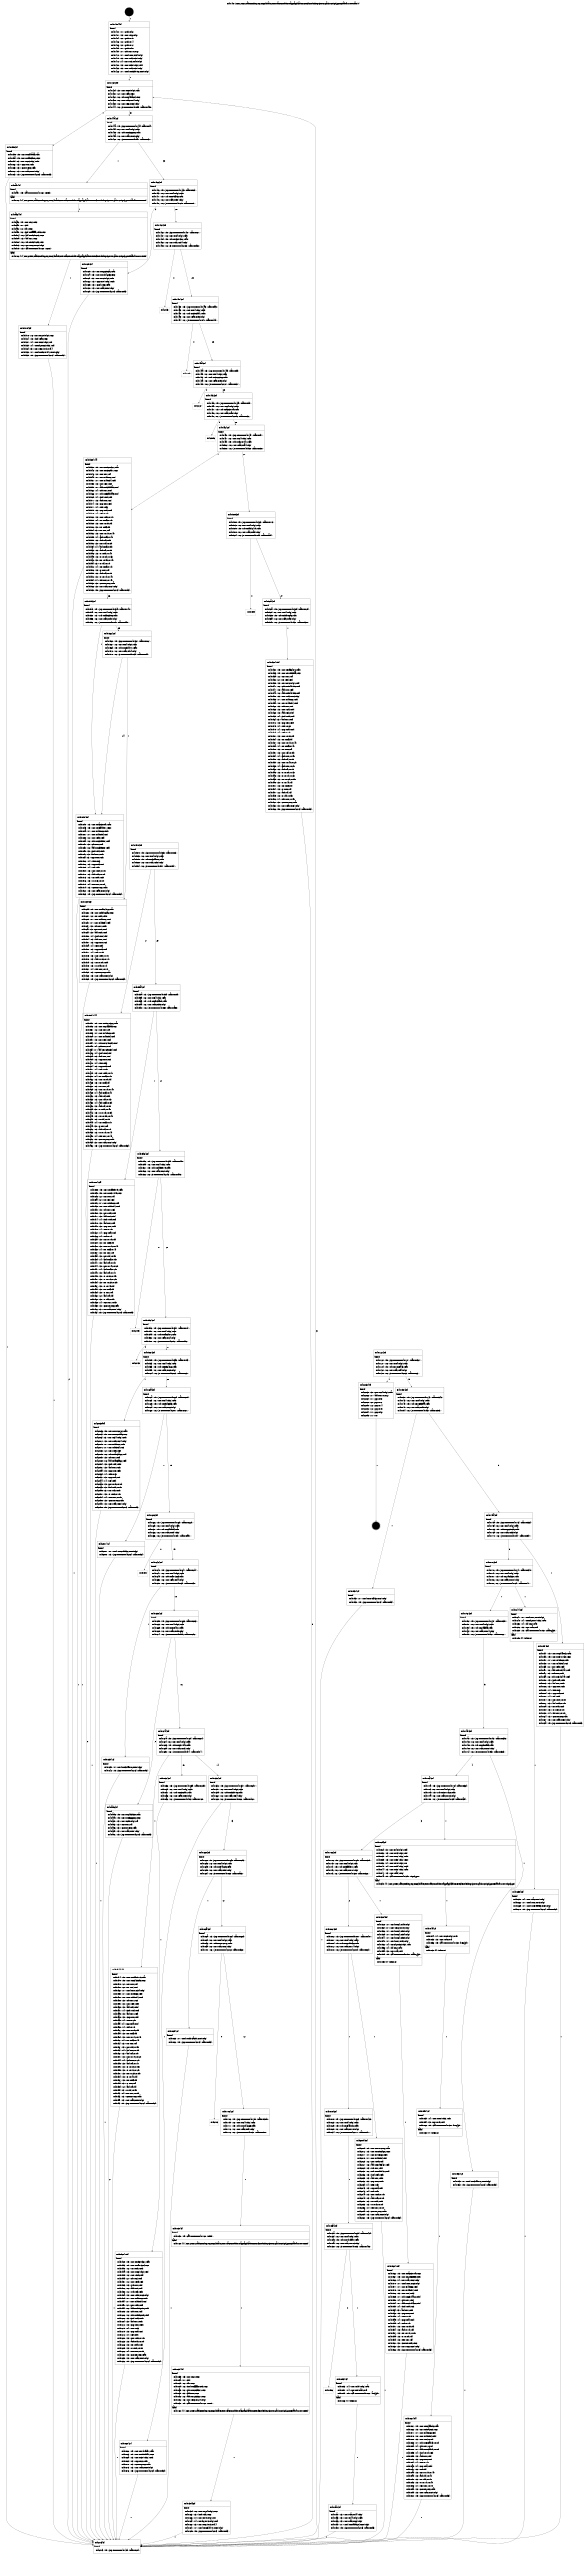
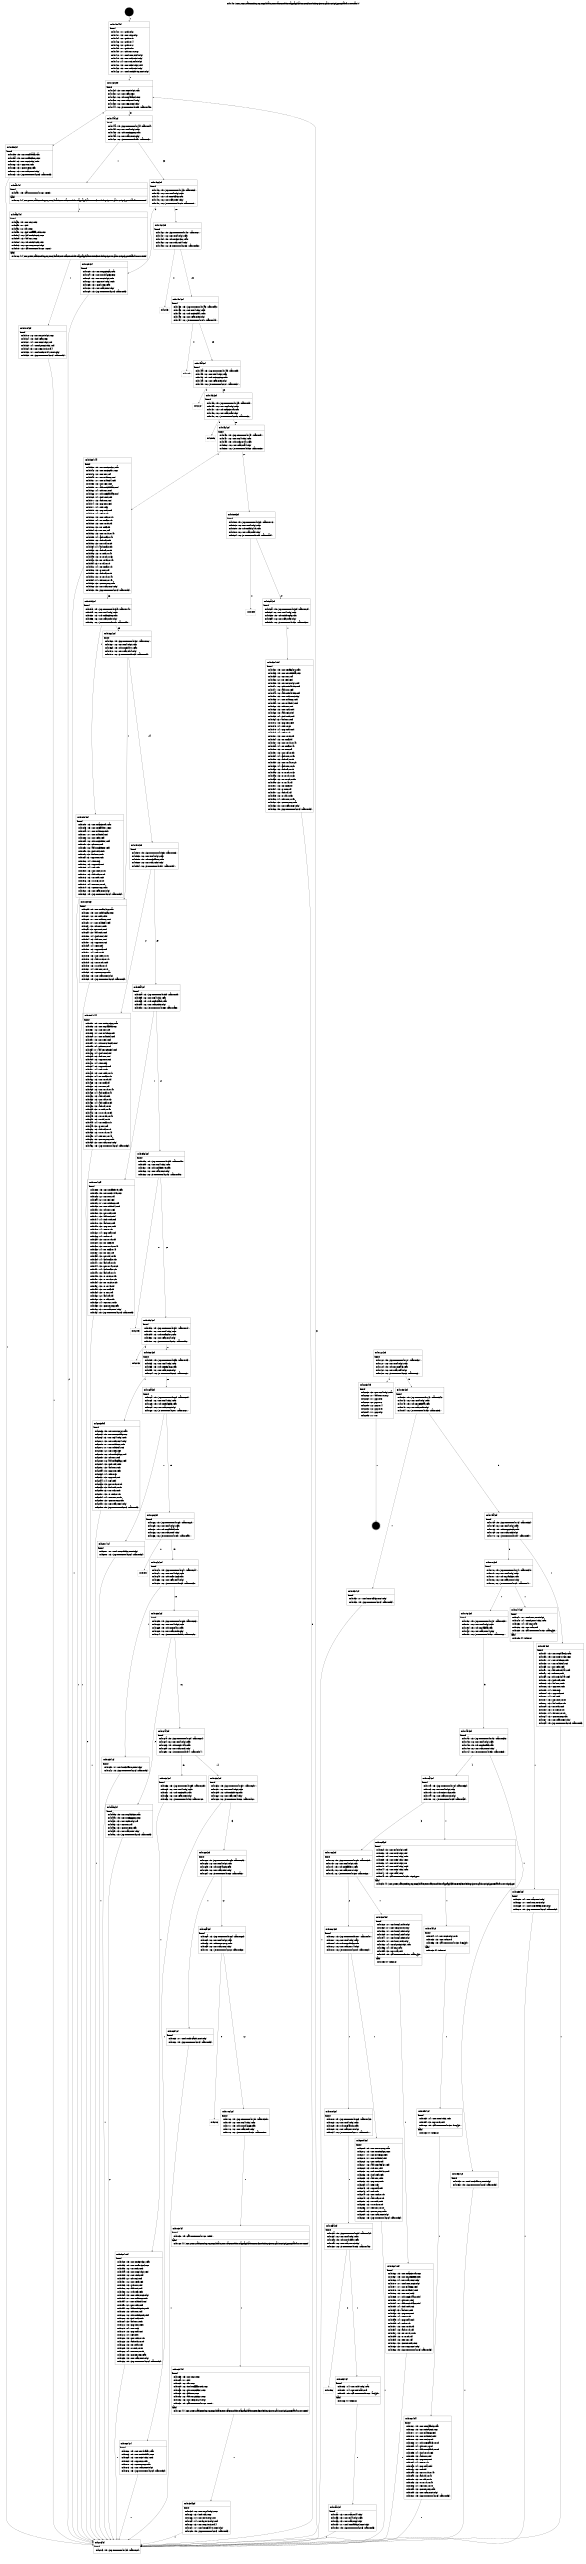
(109, 735) -> (140, 750)
(134, 2037) -> none
